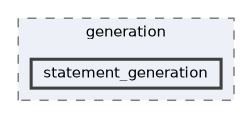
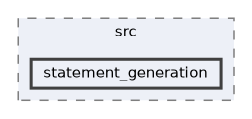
(126, 33) -> (126, 33)
